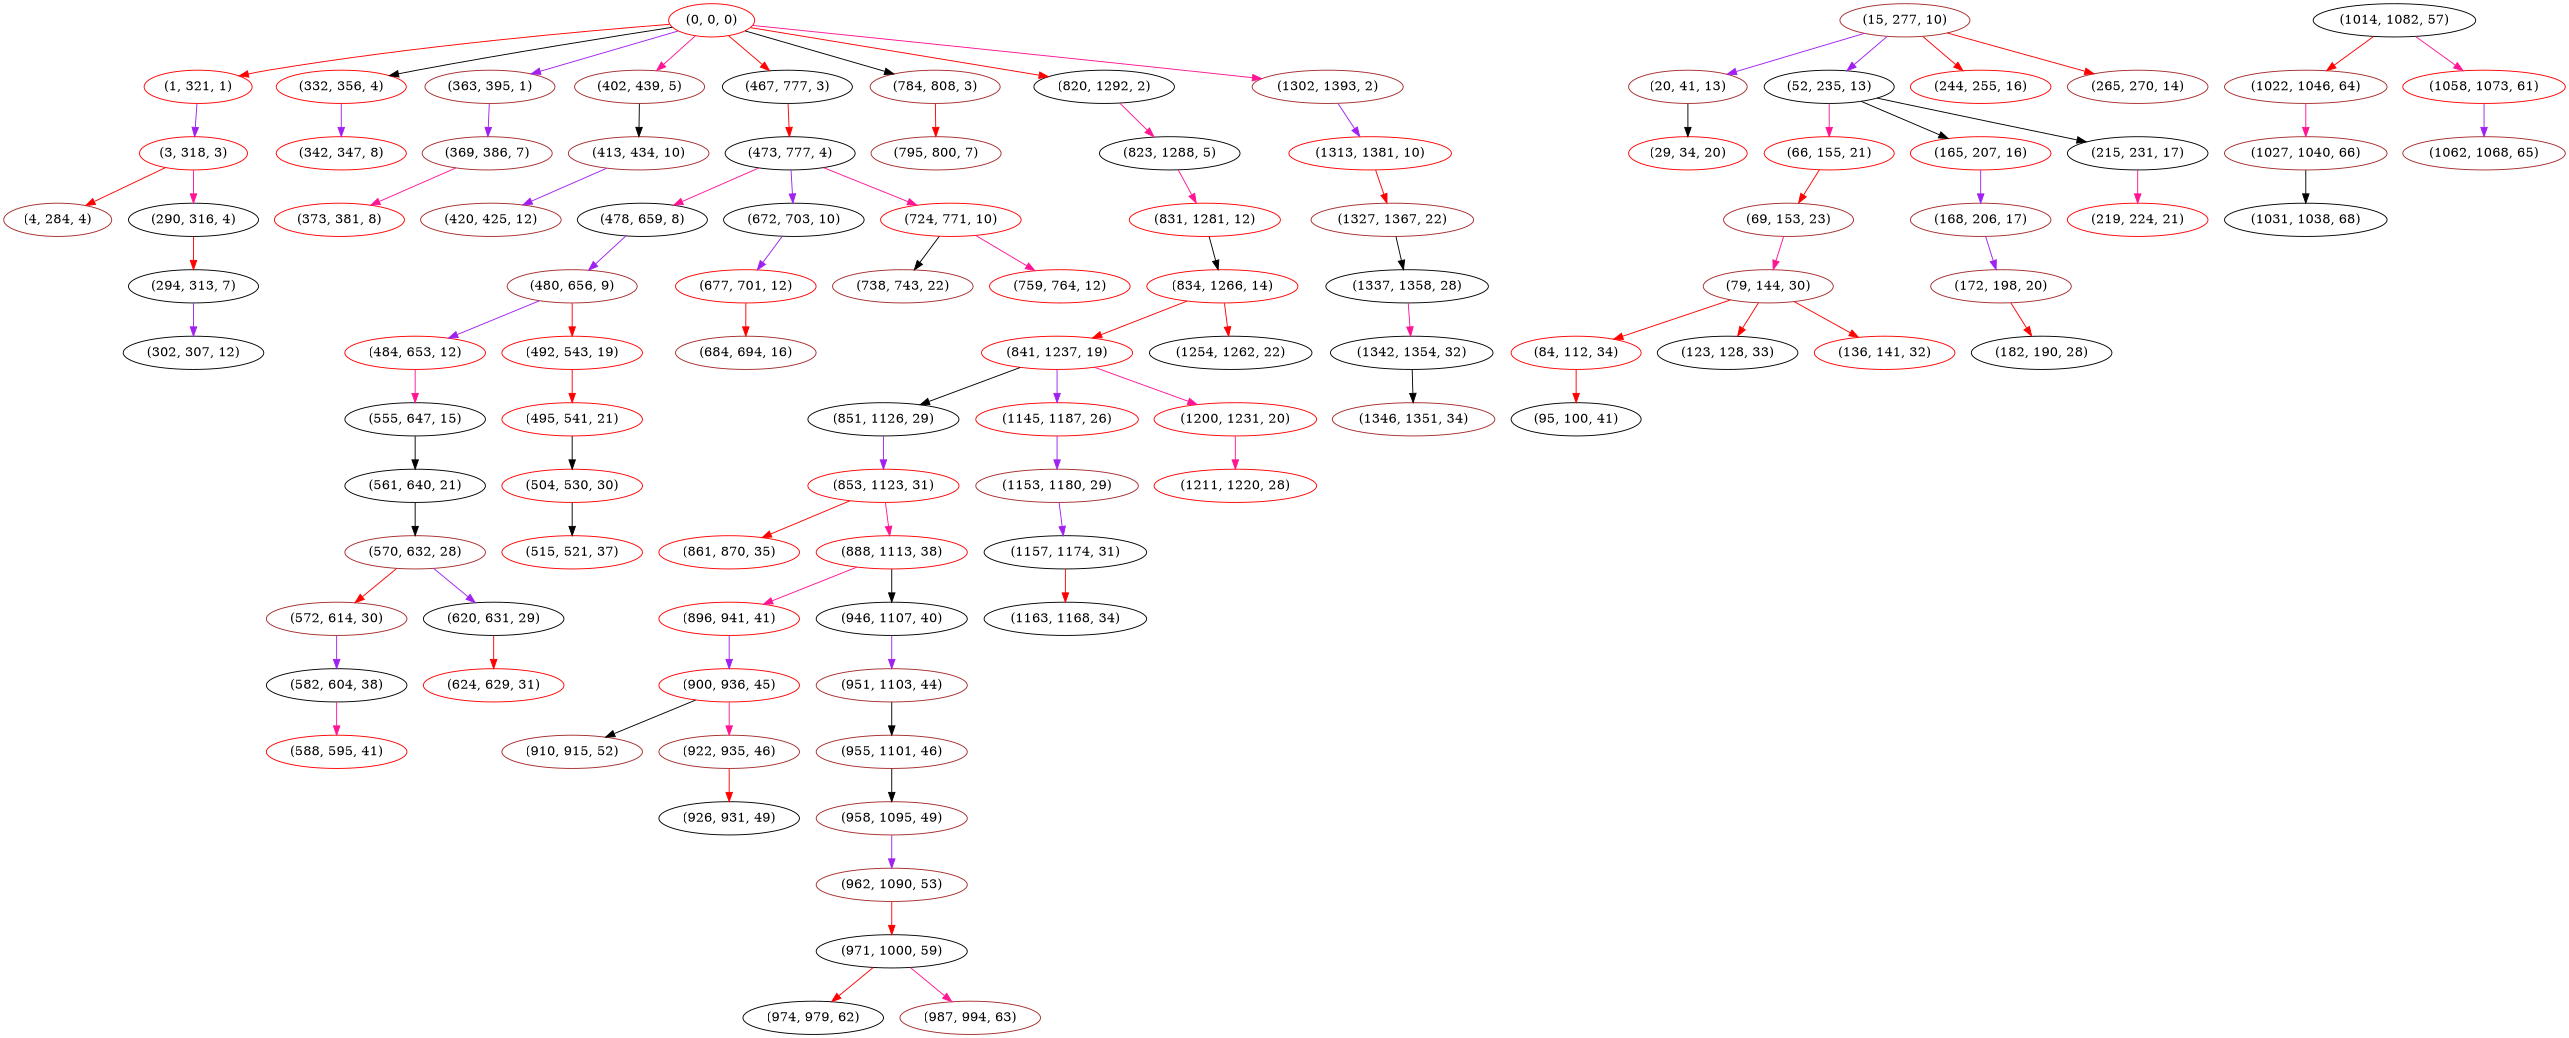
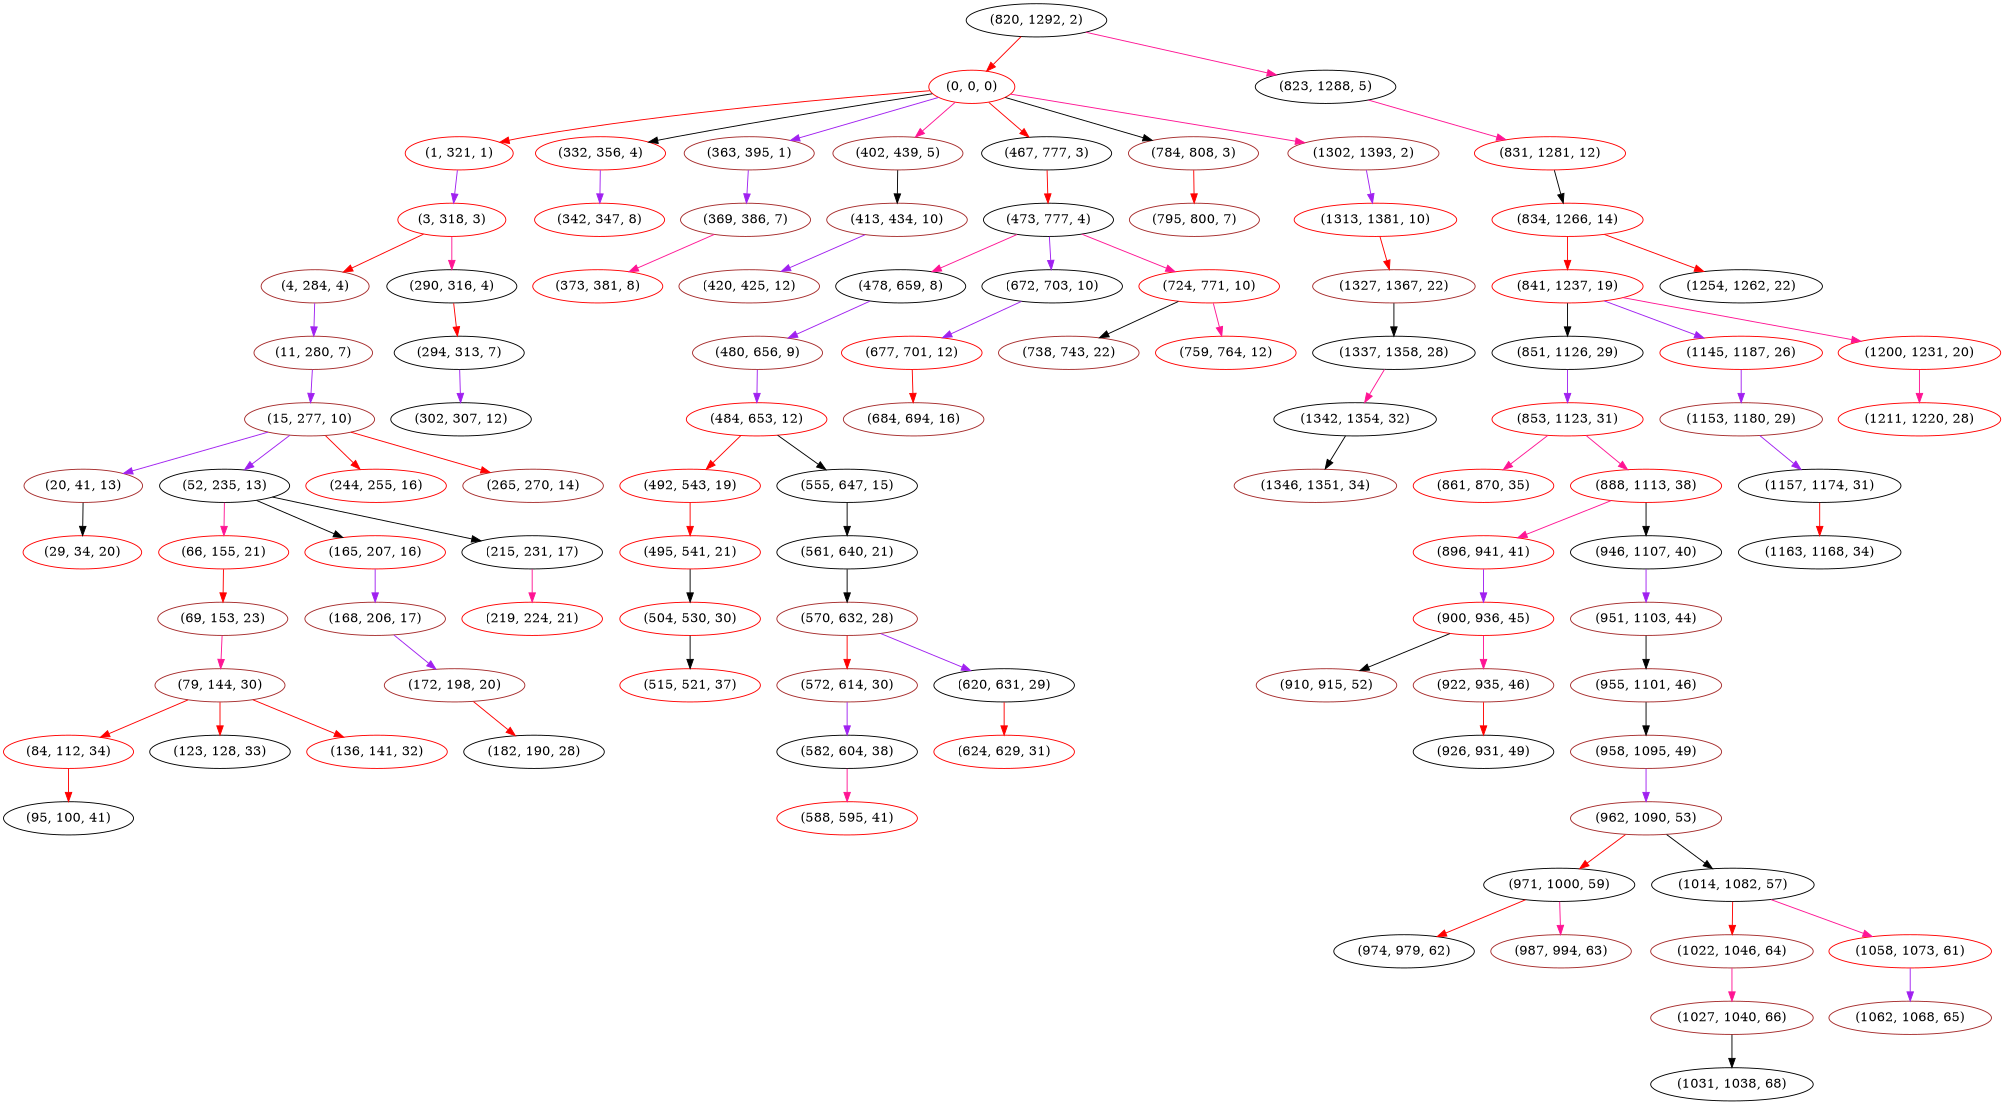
(895, 51) -> (1007, 51)
(572, 315) -> (727, 449)
none -> (313, 353)
(415, 382) -> (798, 450)
(810, 517) -> (1529, 450)
none -> (1686, 849)
